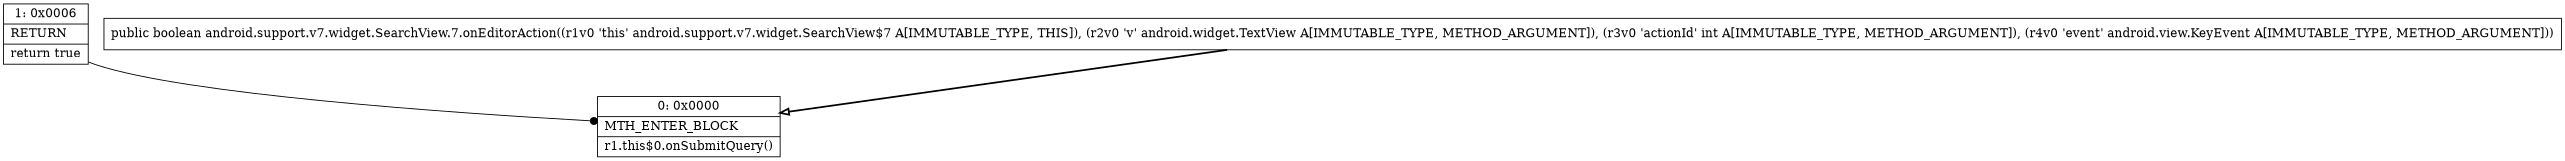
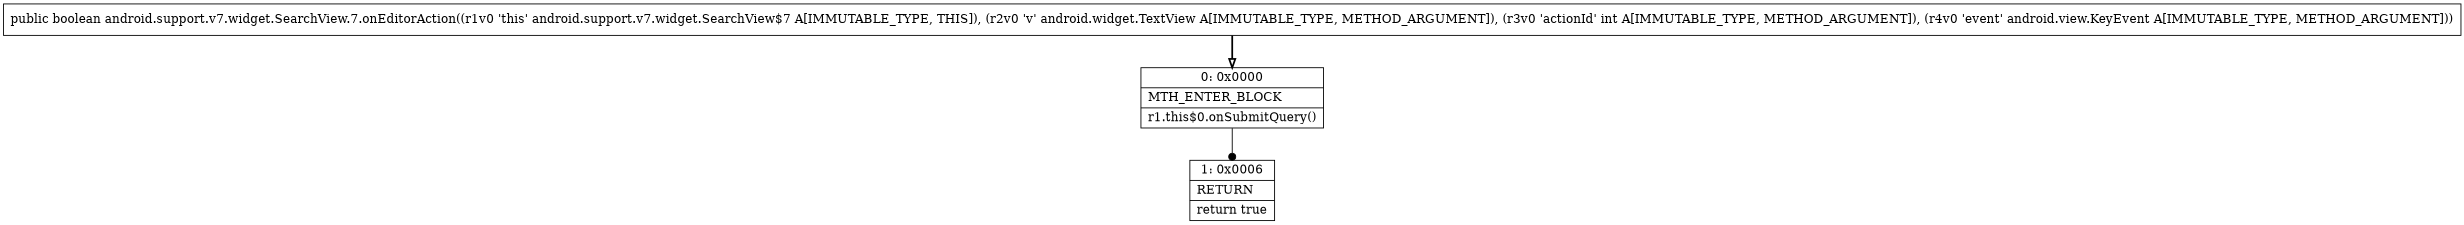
(338, 102) -> (1232, 141)
